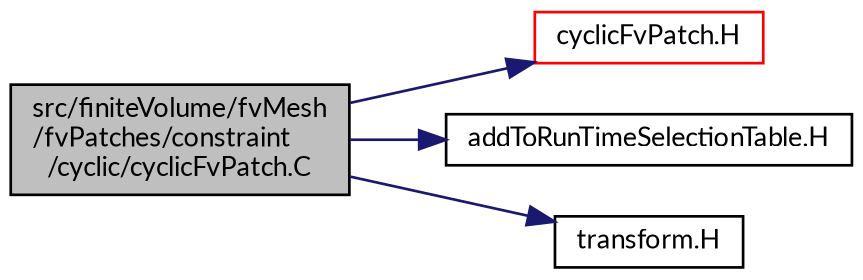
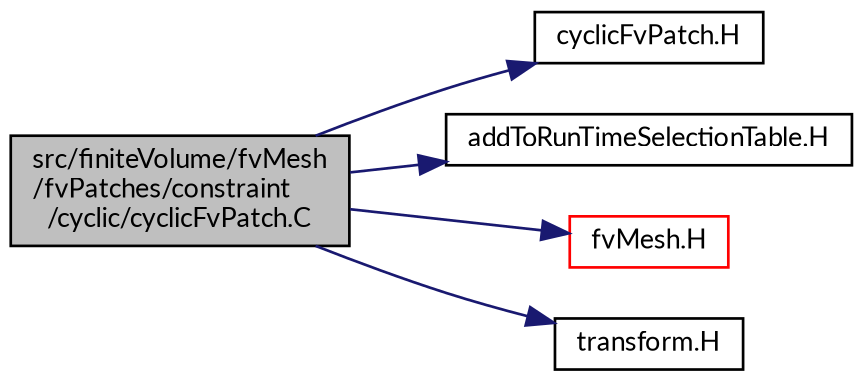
(649, 38) -> (649, 38)
none -> (649, 242)
